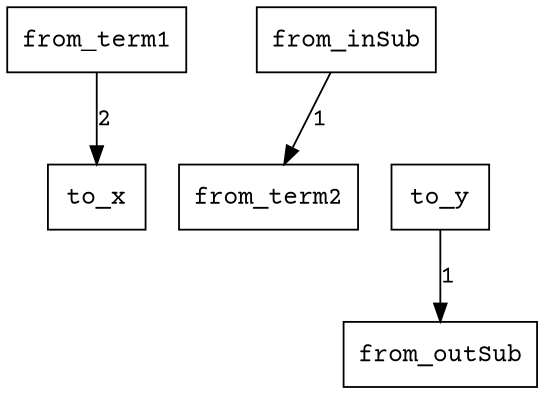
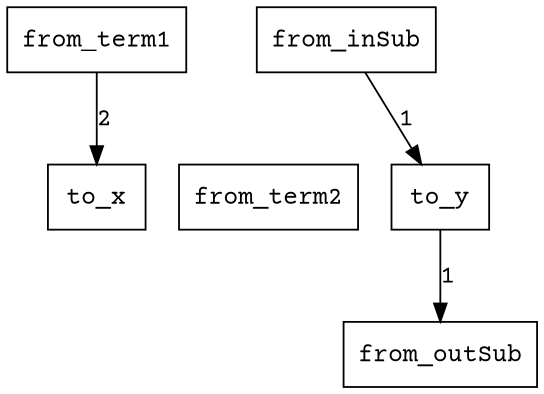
(312, 110) -> (388, 110)
